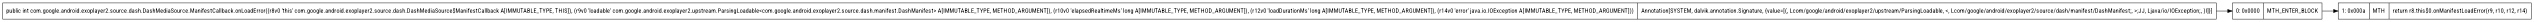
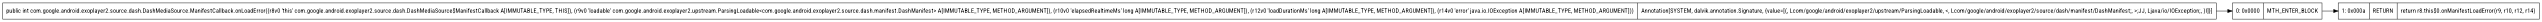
(2379, 11) -> (2383, 11)
